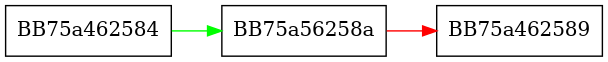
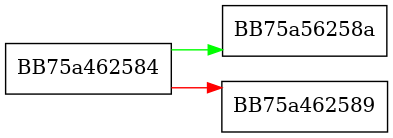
(405, 31) -> (189, 88)
